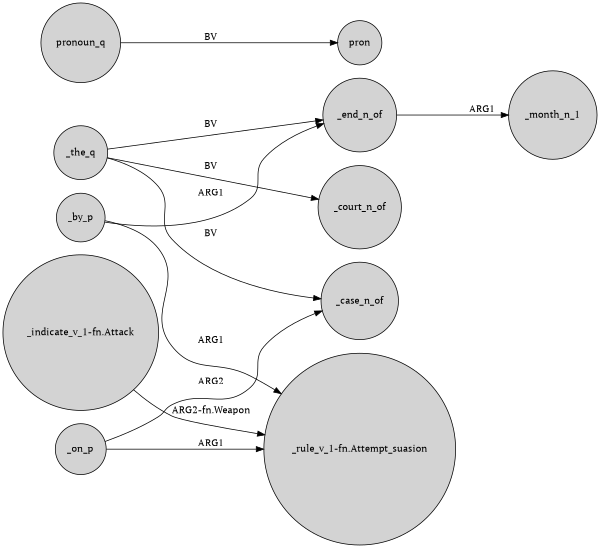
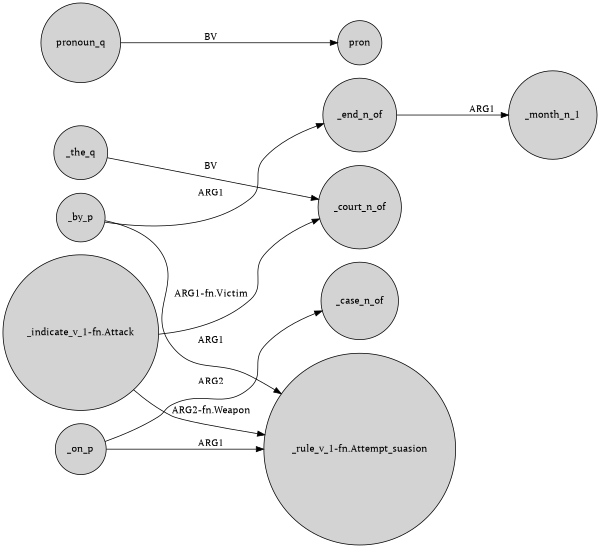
(212, 135) -> none
(187, 253) -> none
none -> (253, 297)
